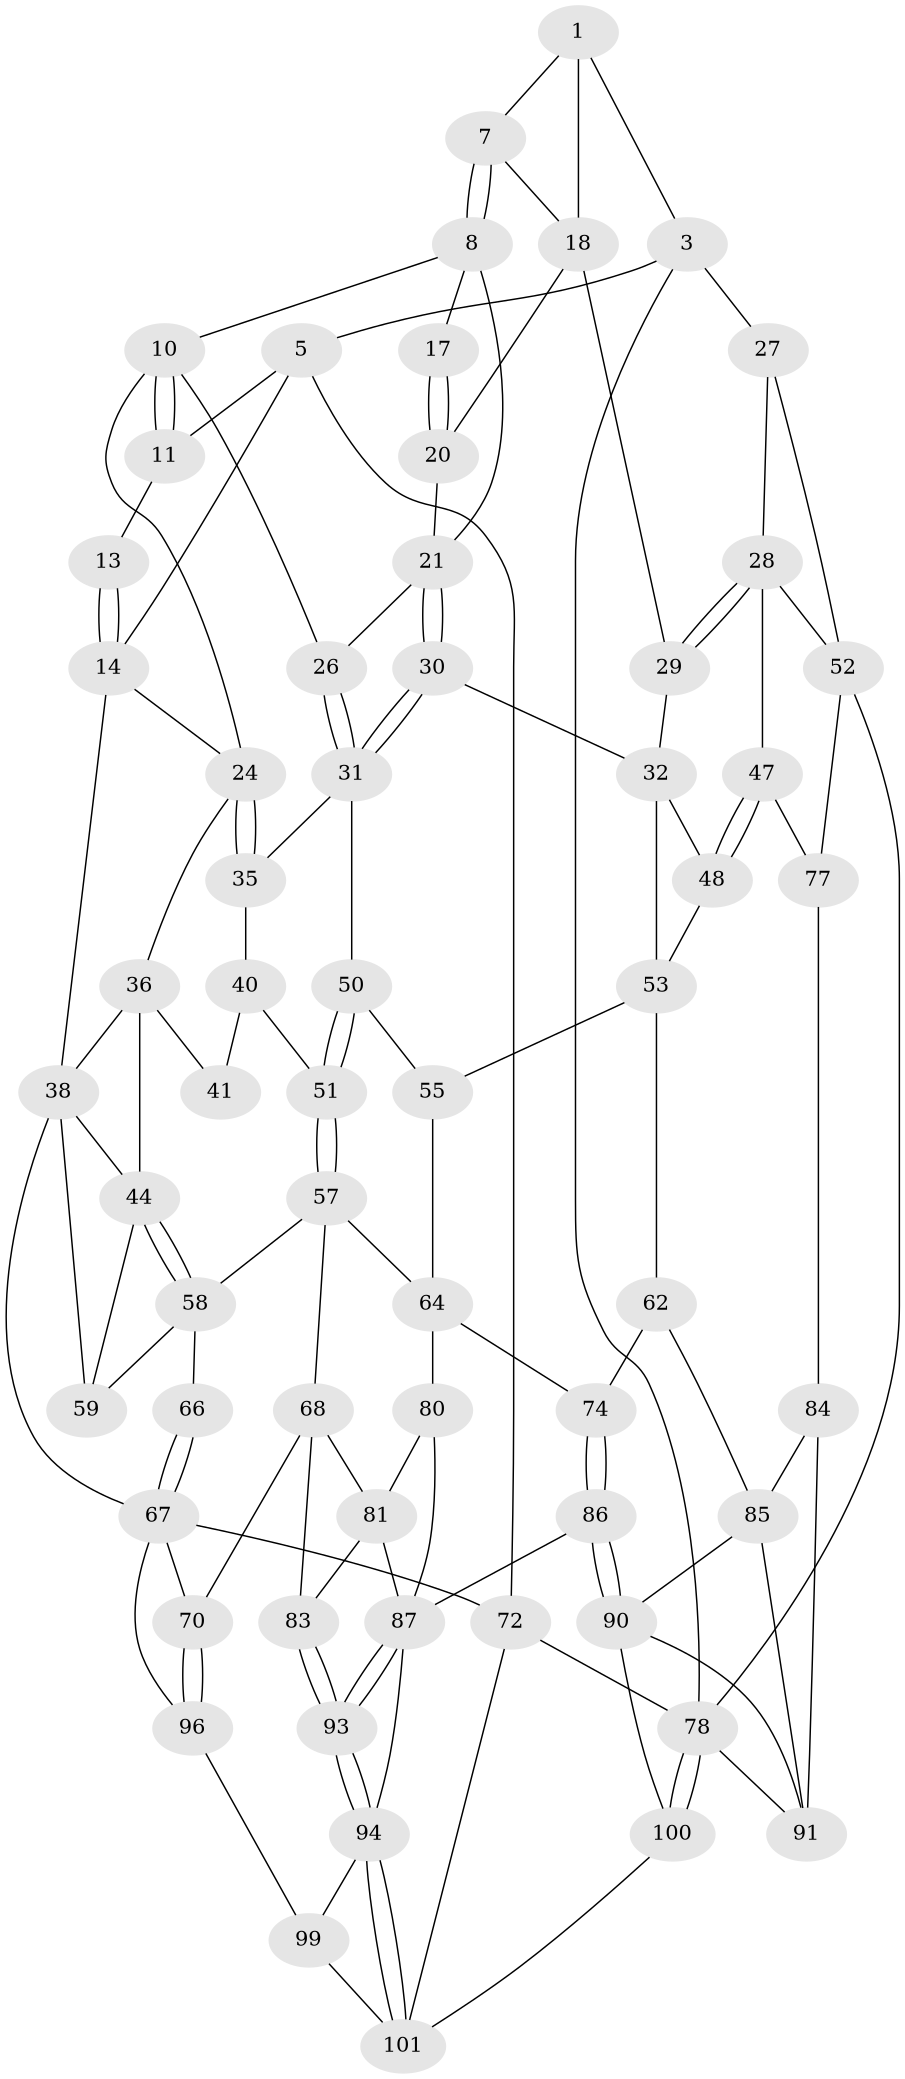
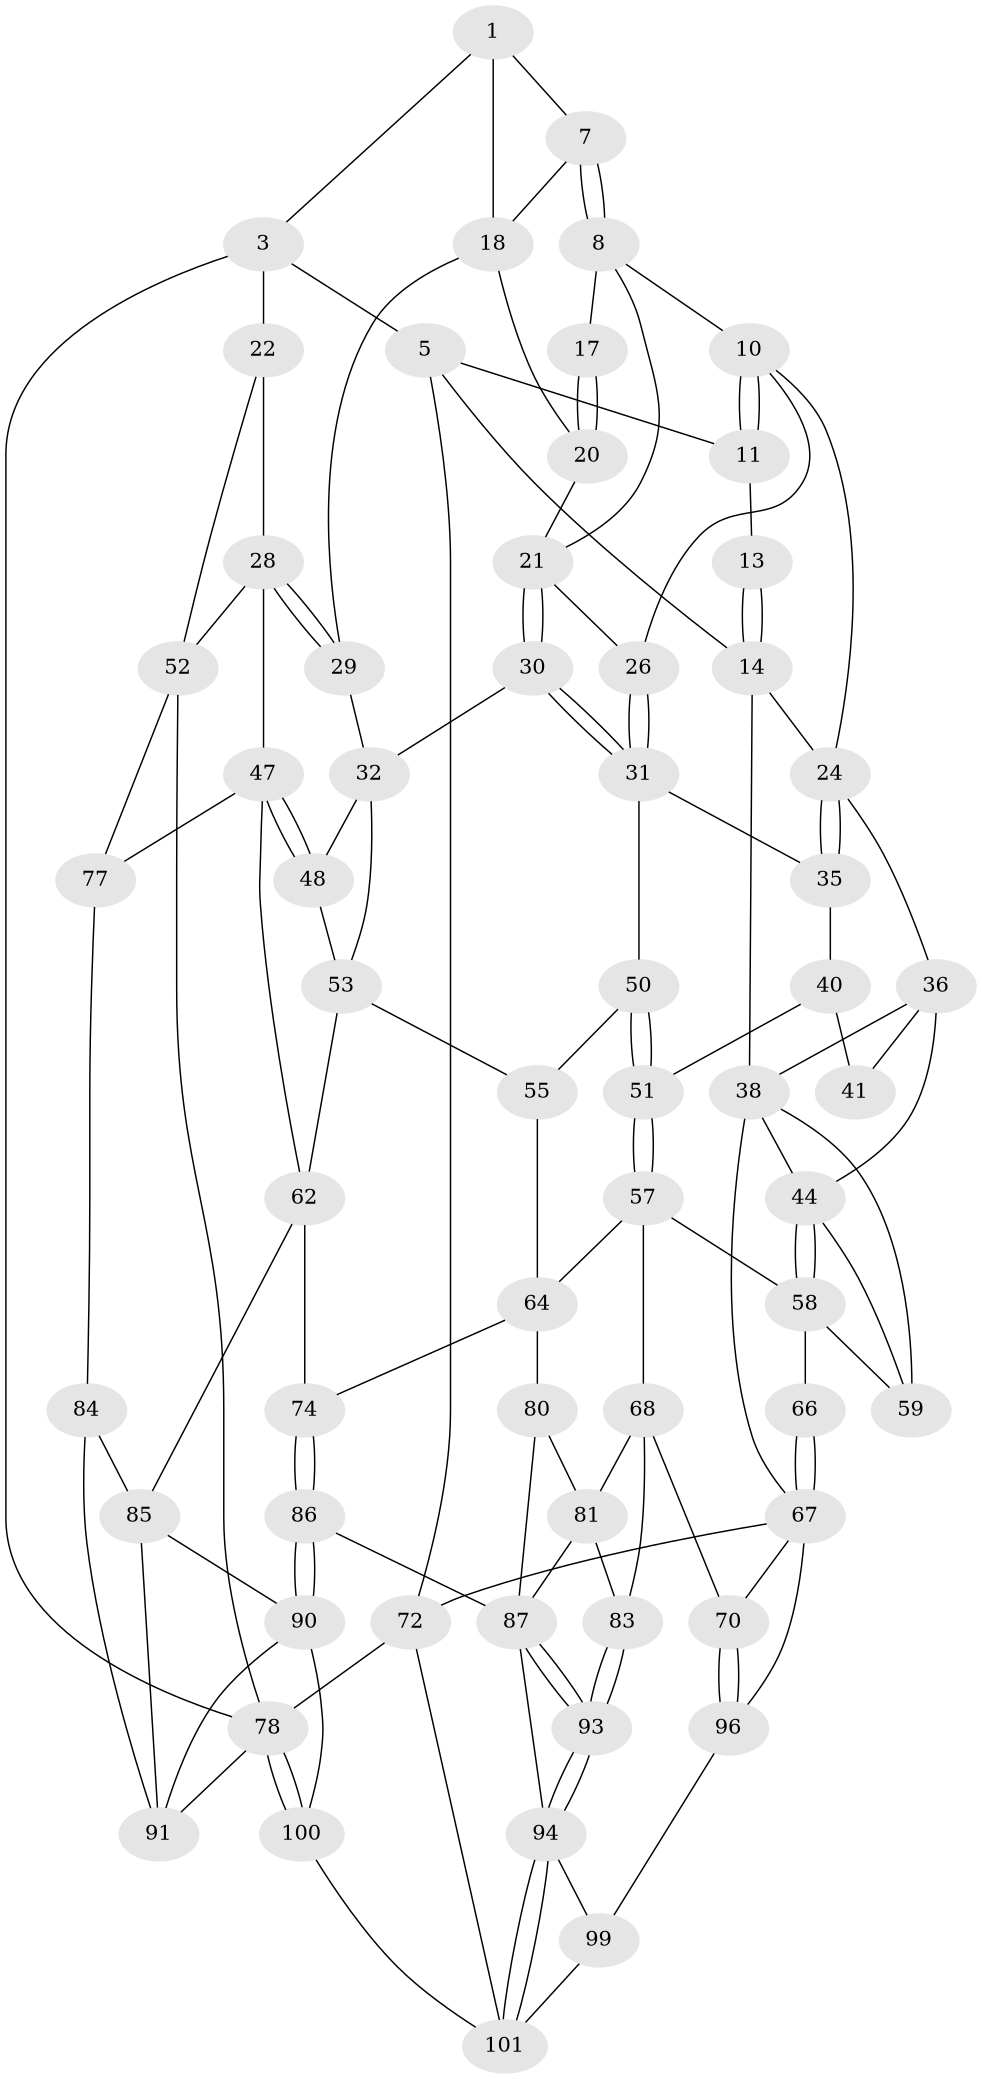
(768, 350) -> (264, 350)
none -> (269, 988)
